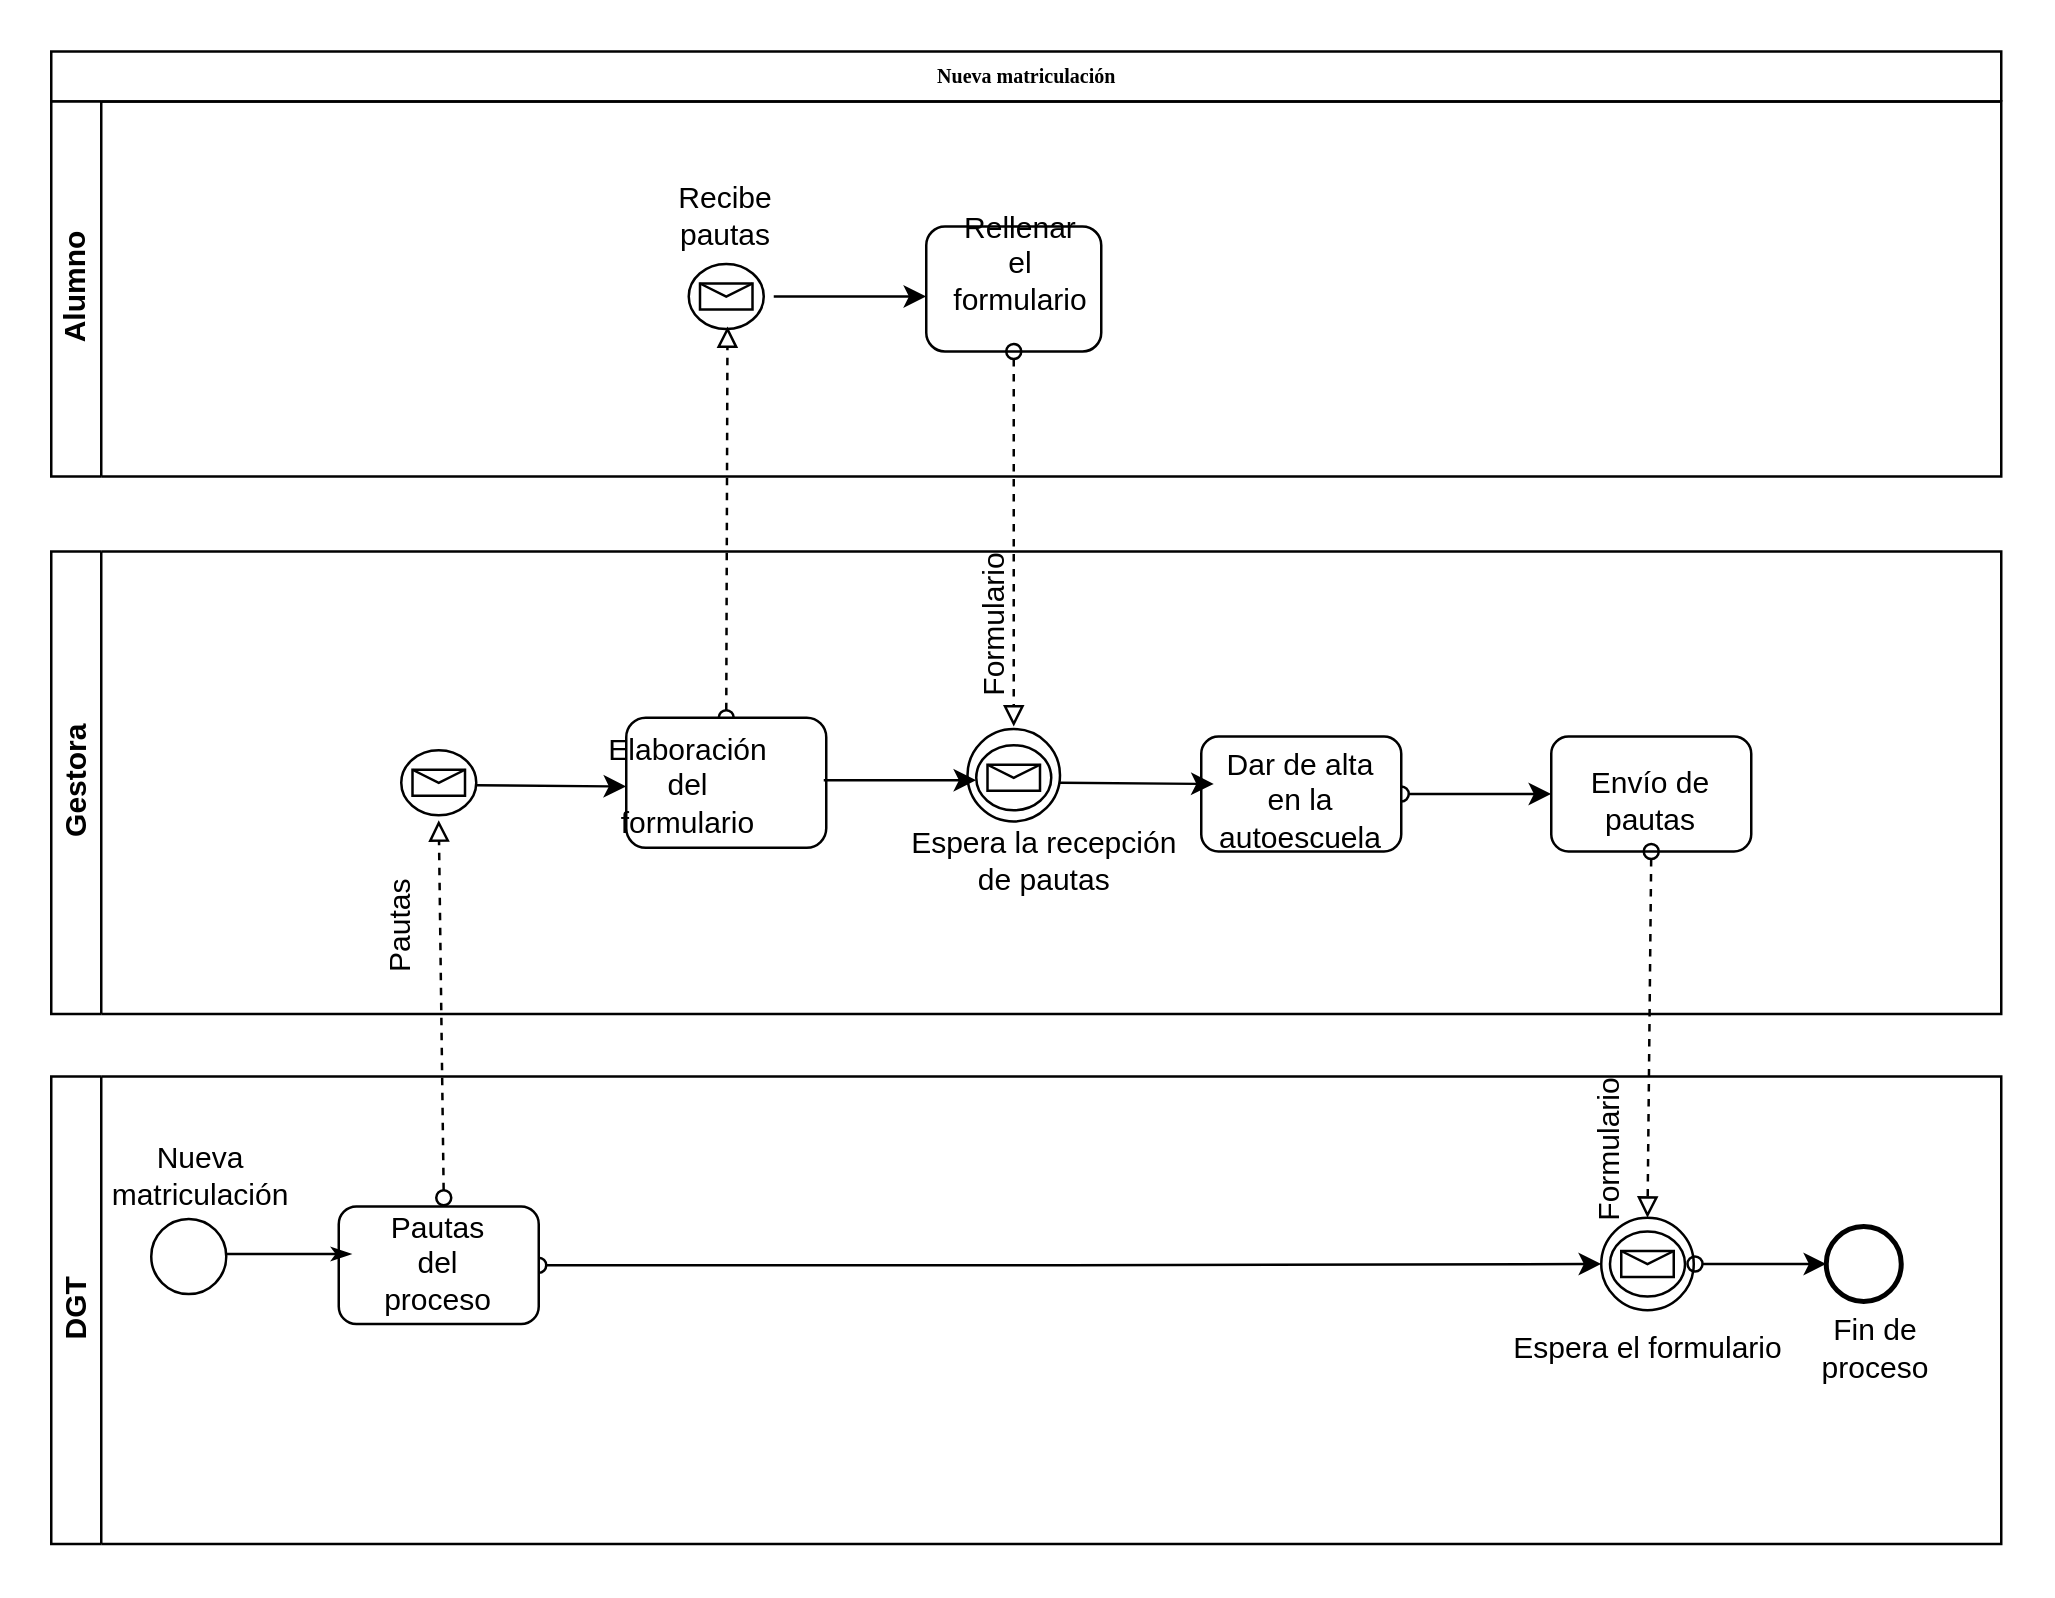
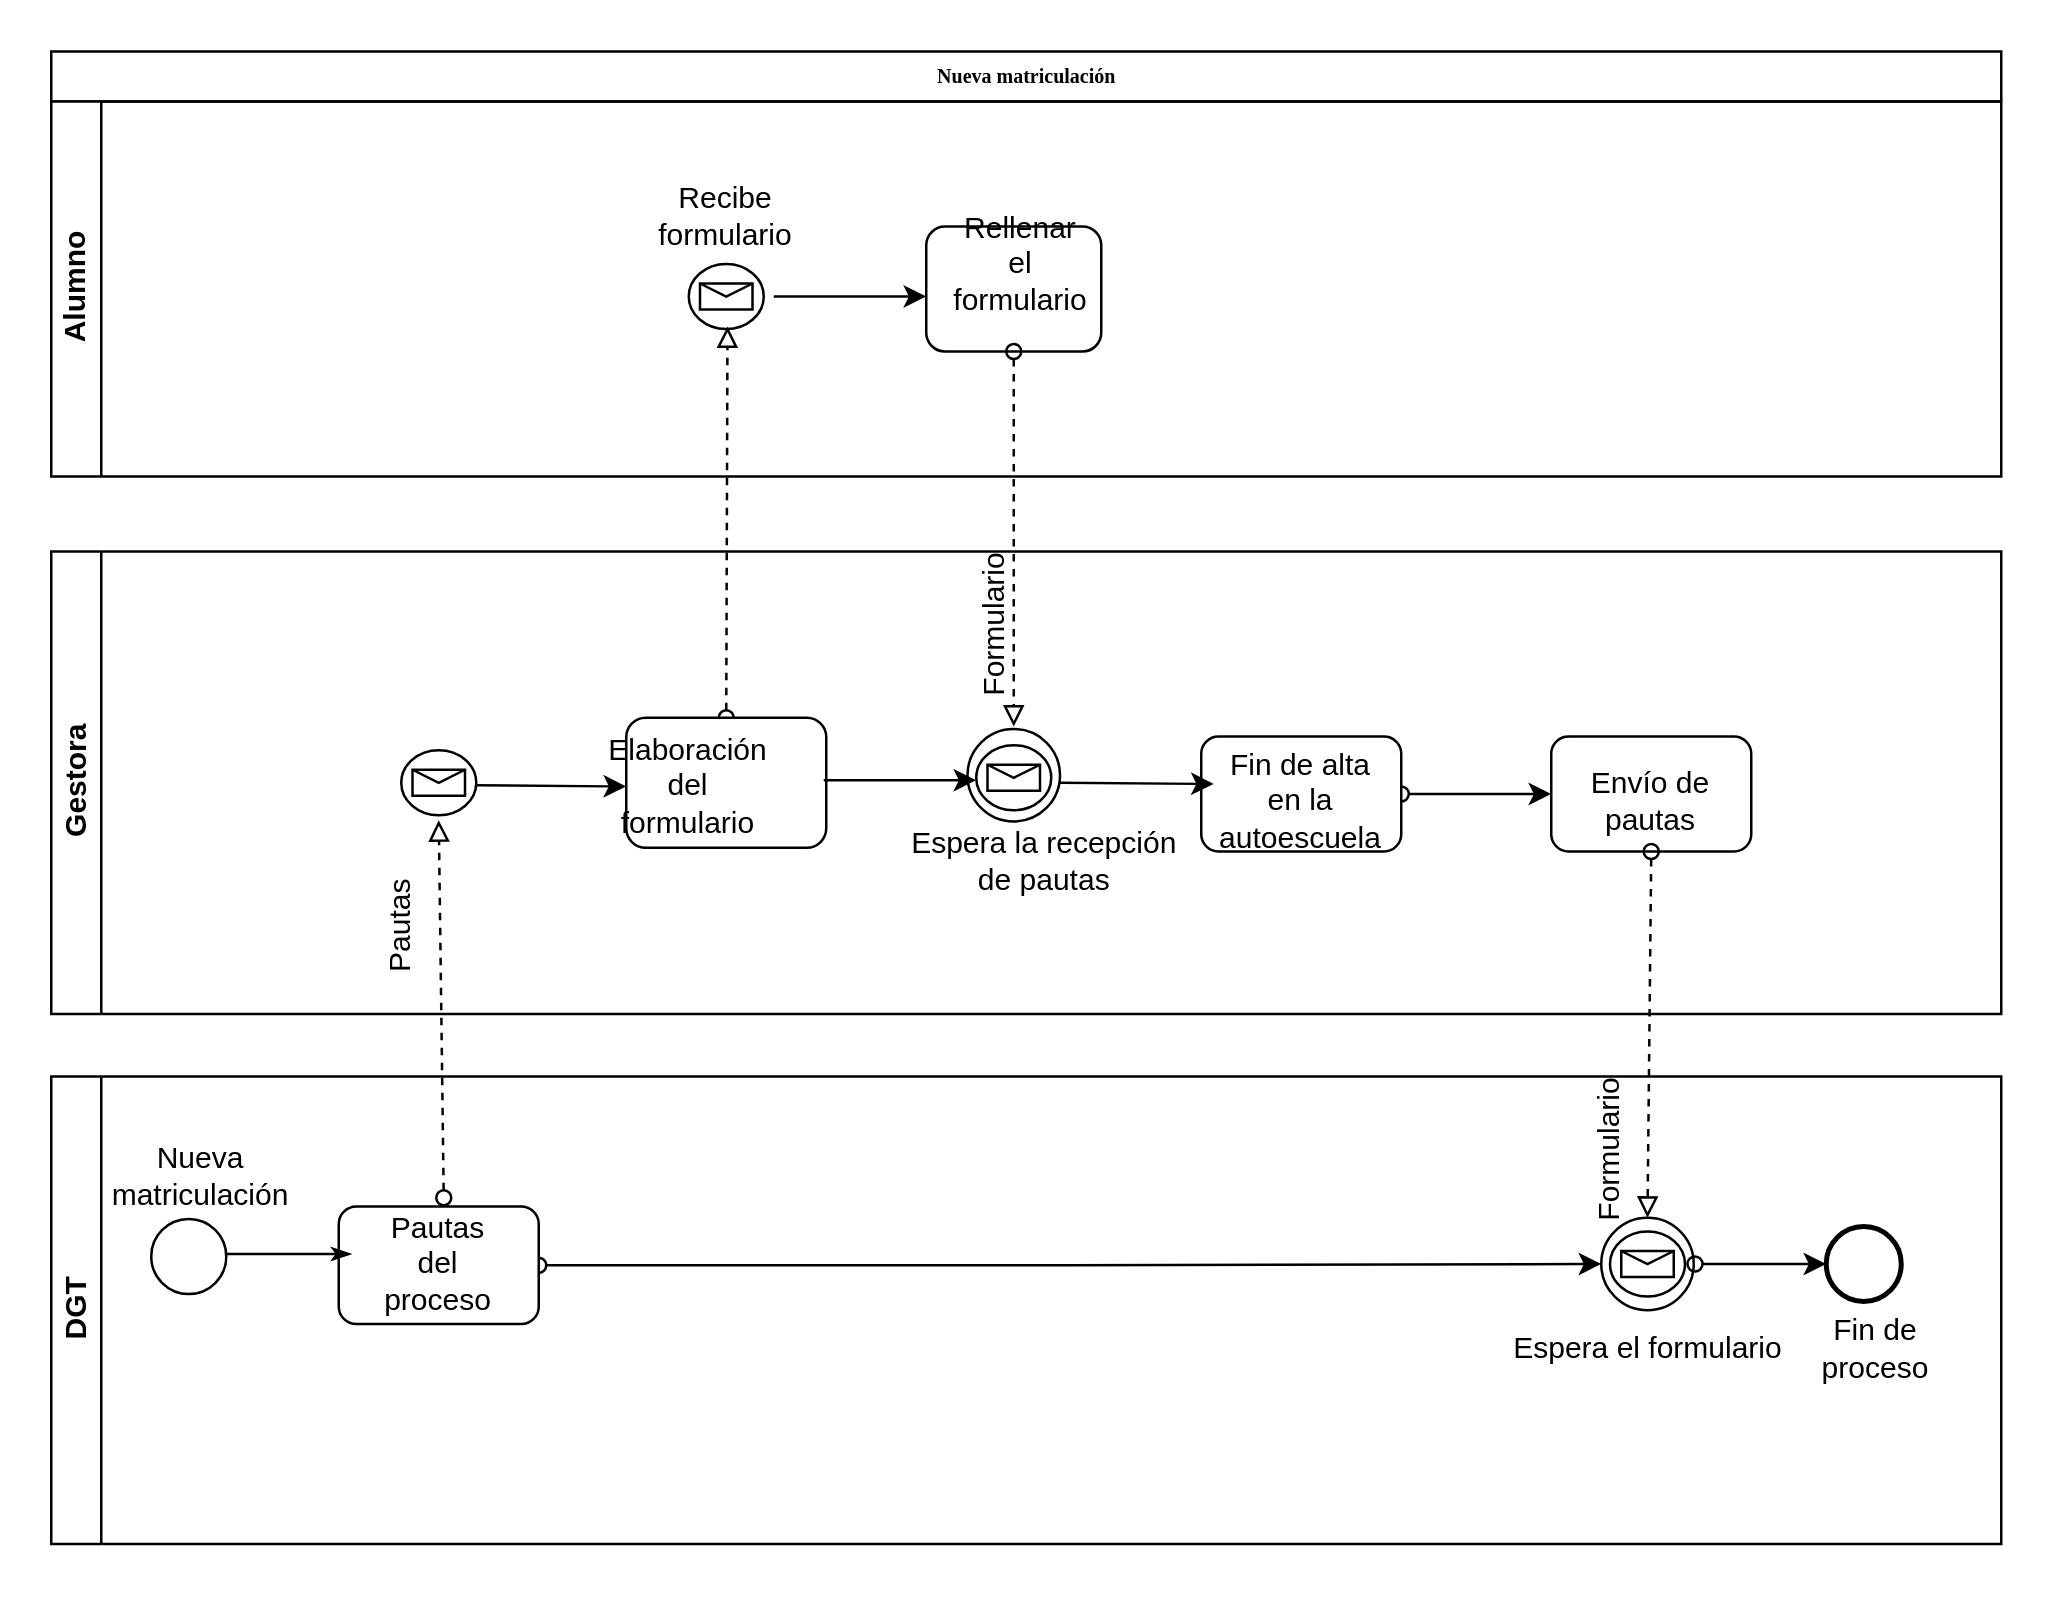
(726, 216) -> (726, 216)
(1301, 801) -> (1301, 801)
